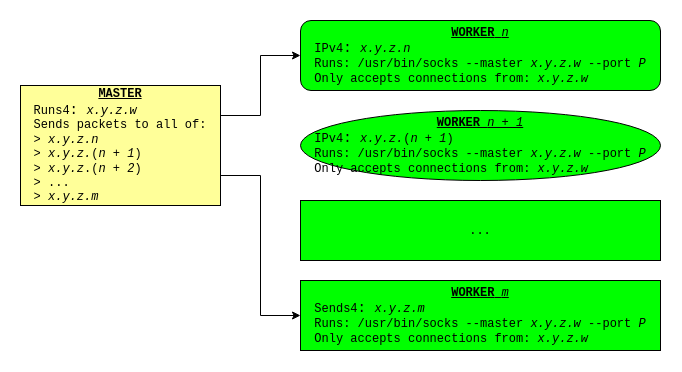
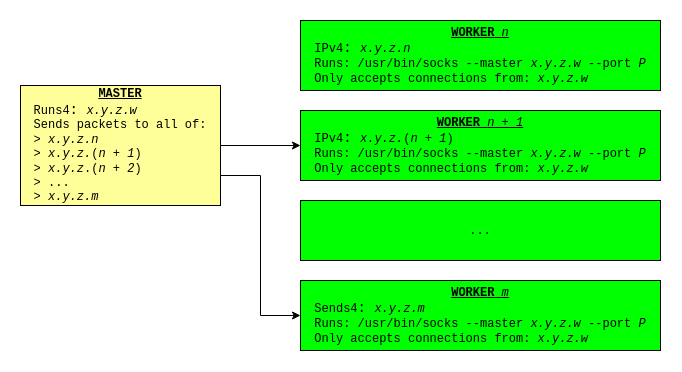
(481, 56) -> (481, 56)
(261, 90) -> none
none -> (257, 146)
(481, 146) -> (481, 146)
